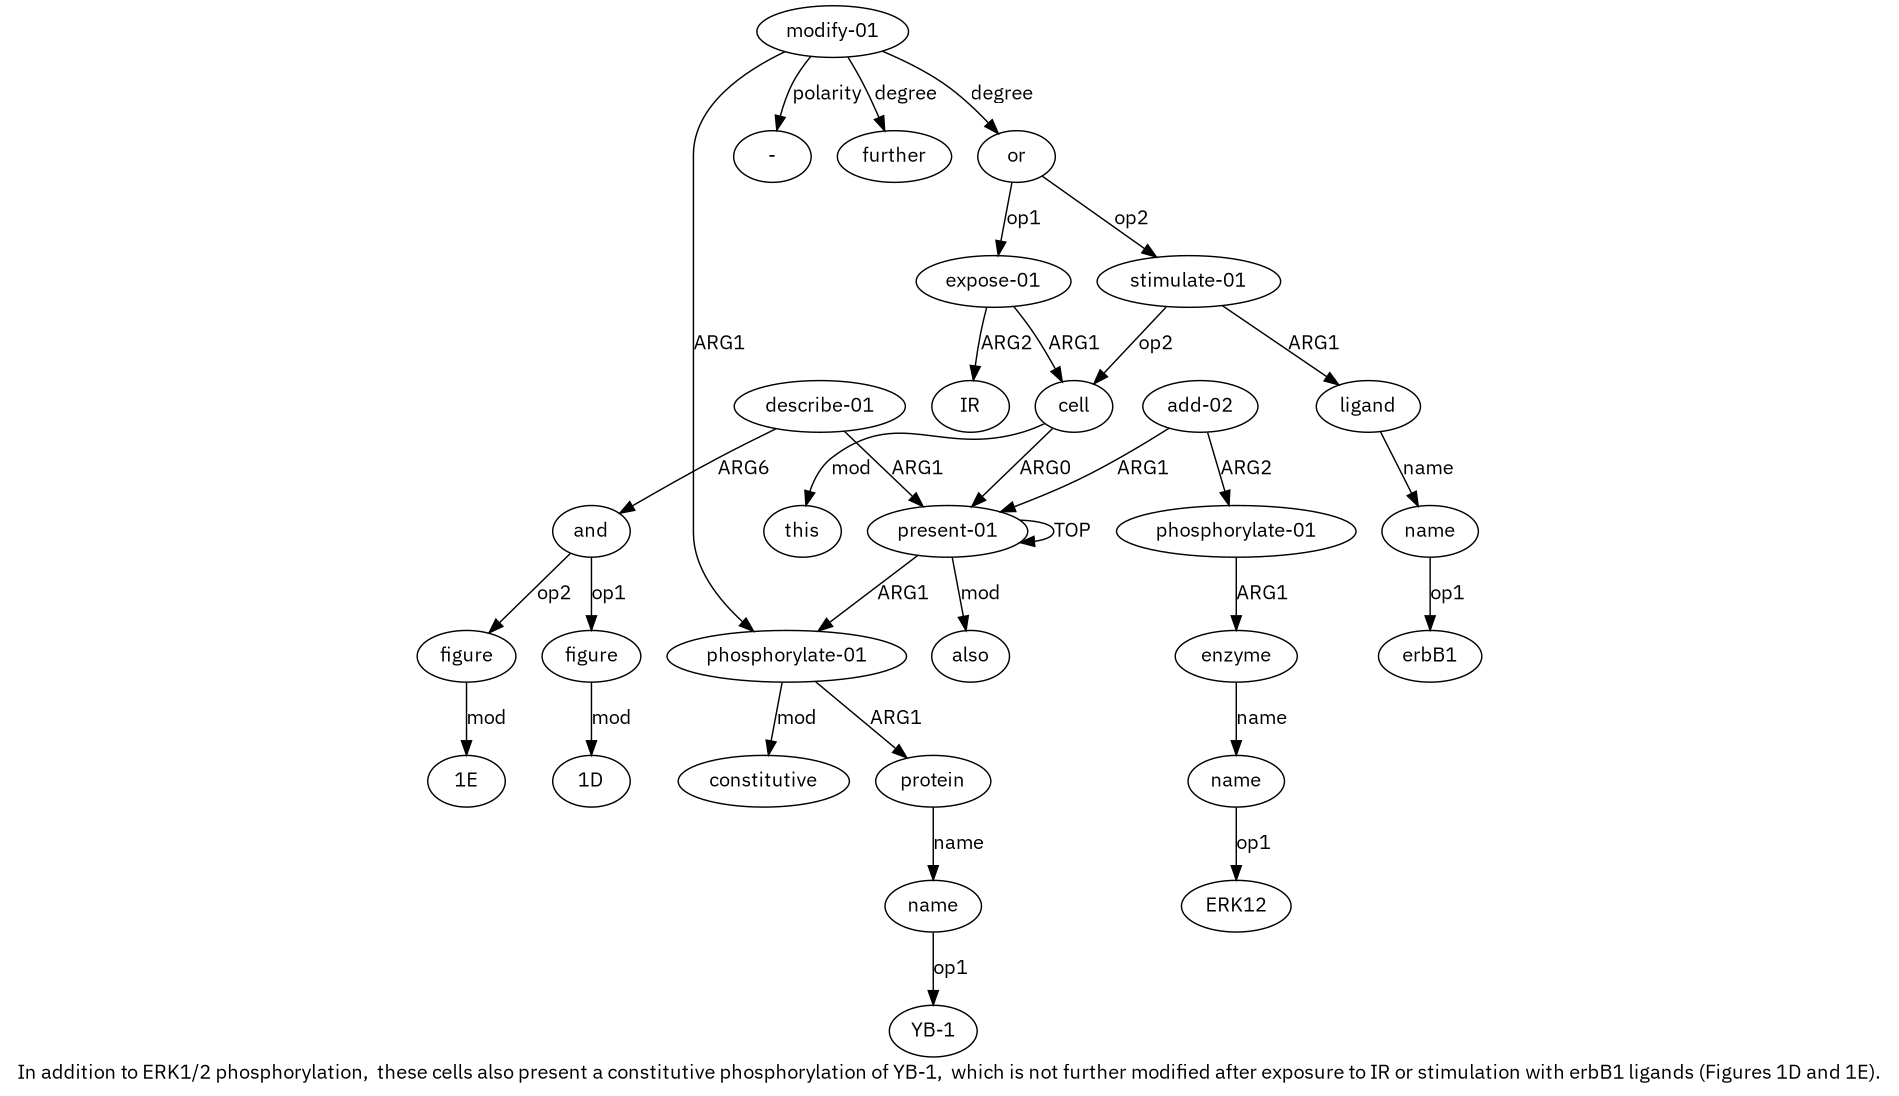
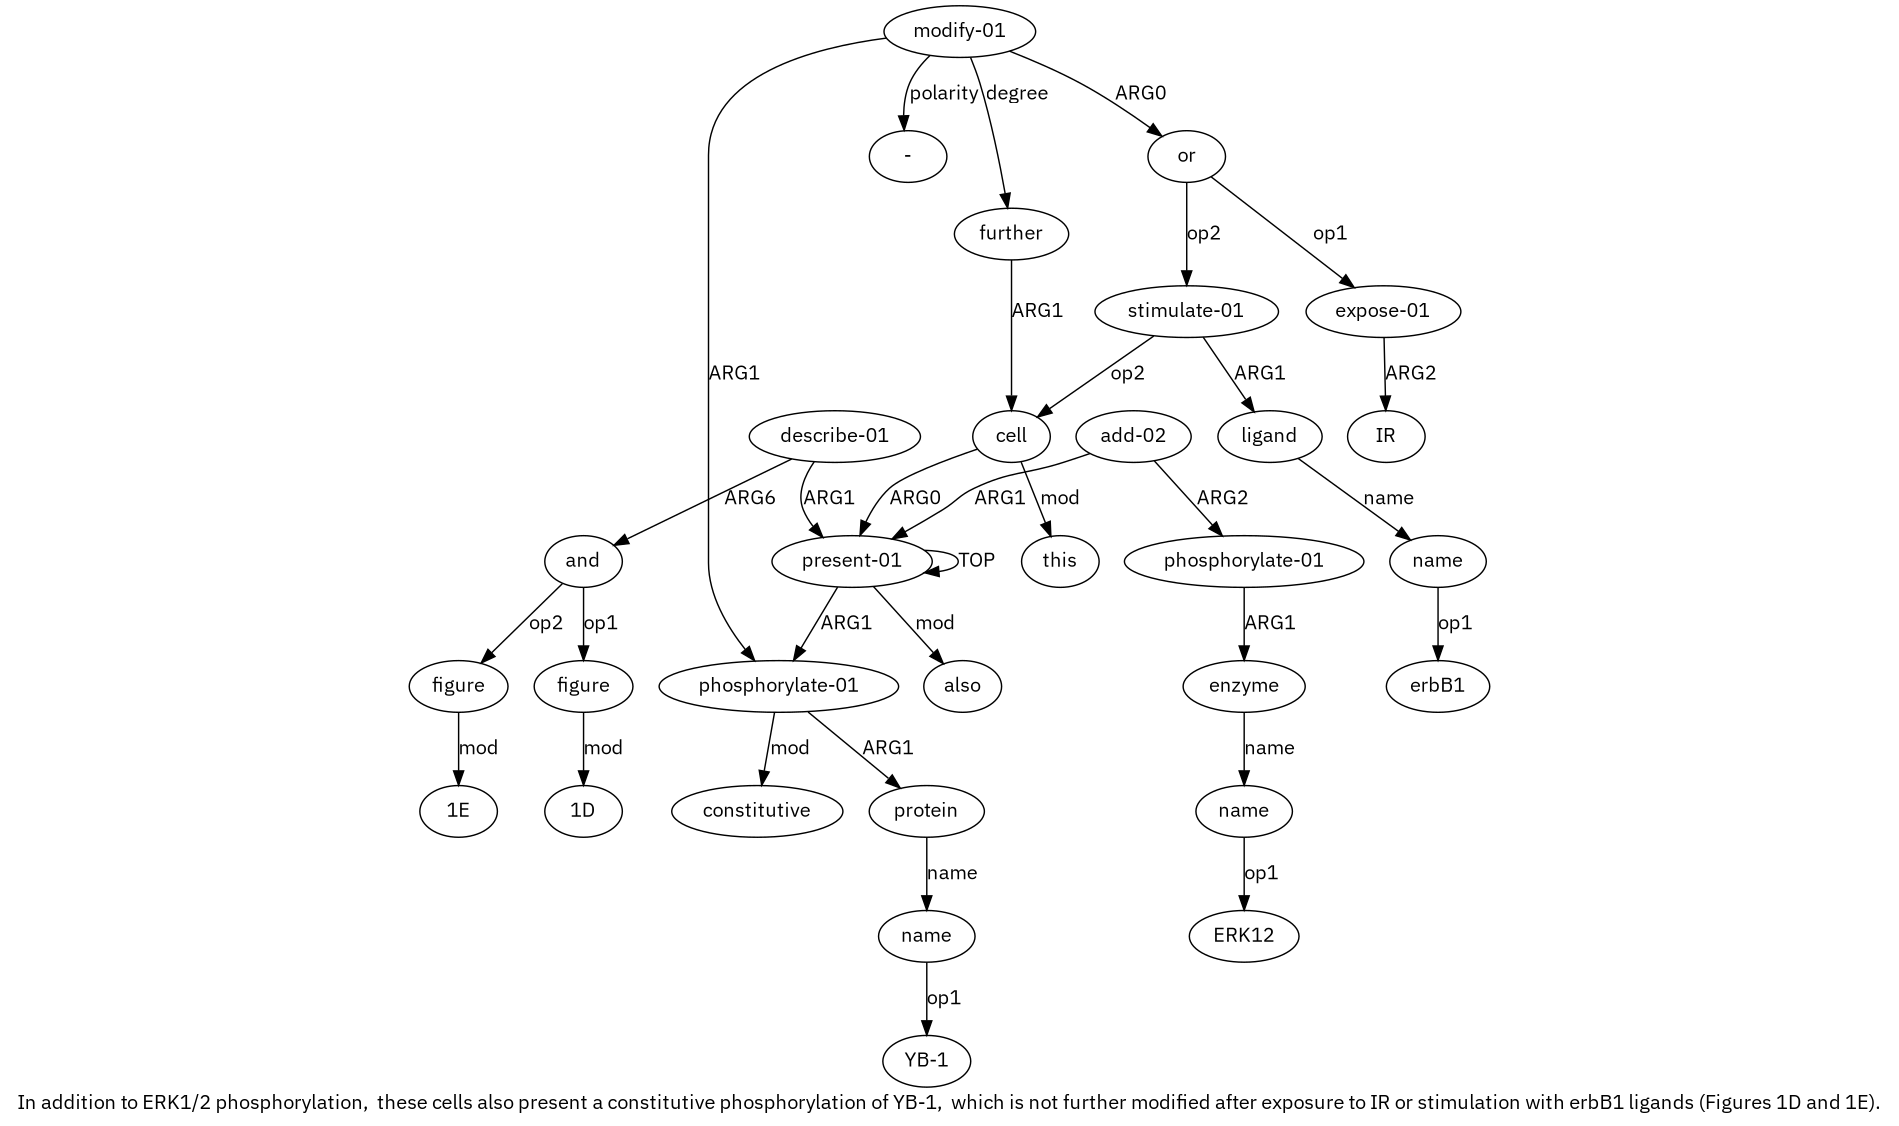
(1002, 94) -> (1141, 94)
(1036, 337) -> (1012, 328)
